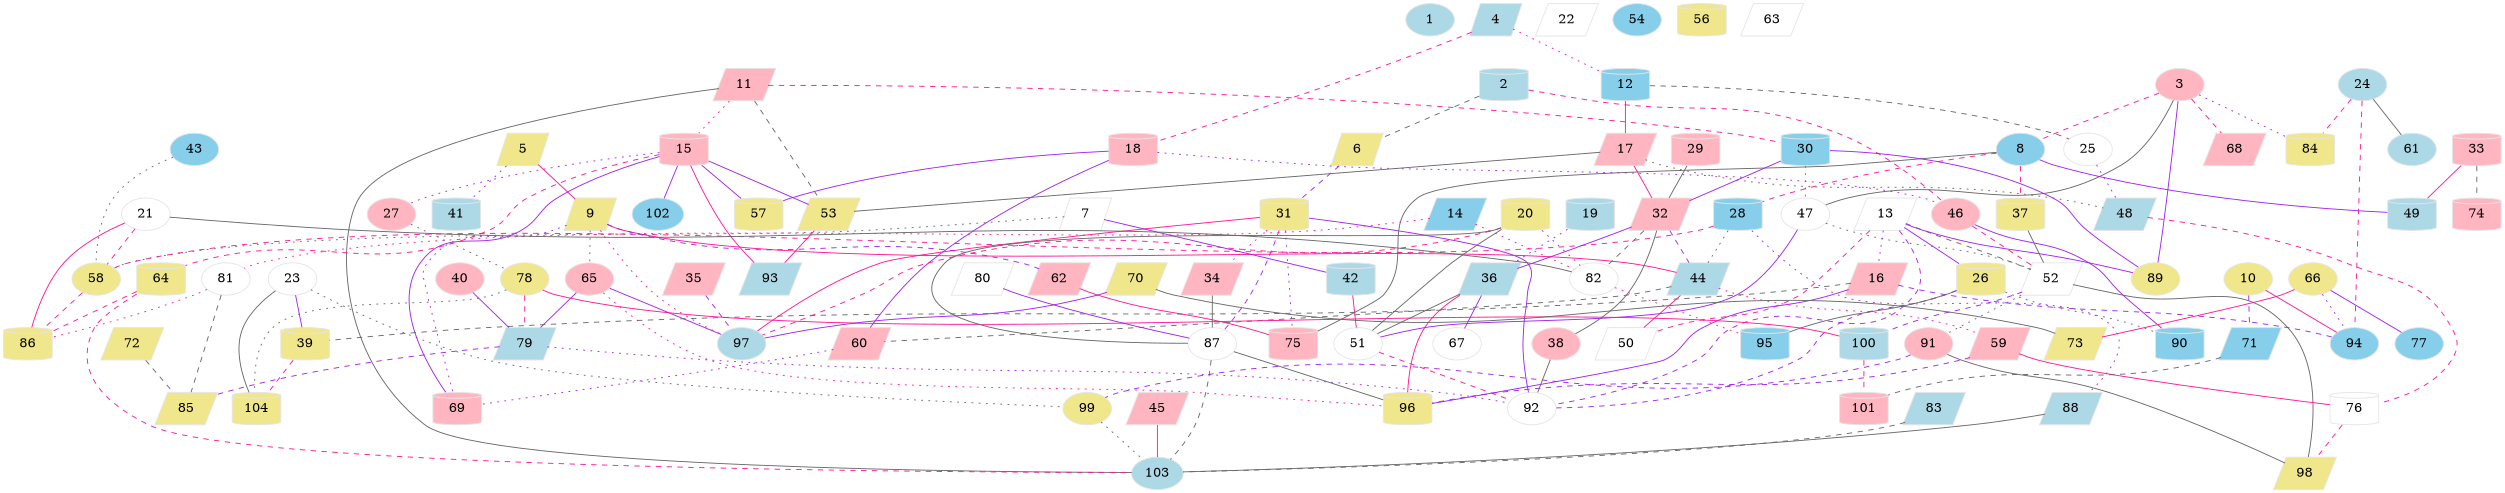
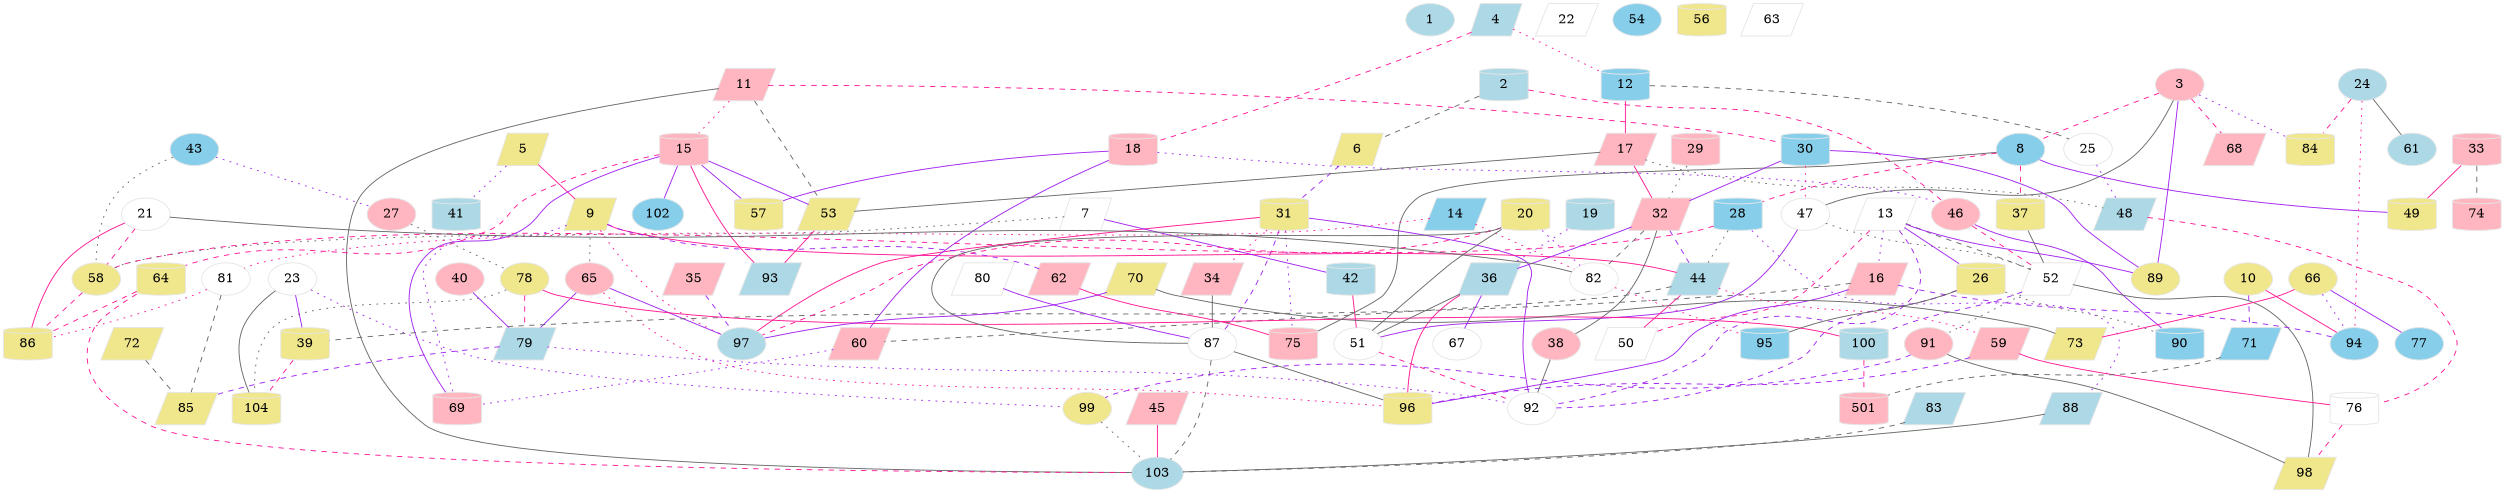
(533, 171) -> (293, 182)
(1678, 182) -> (1678, 182)
(2412, 214) -> (2412, 214)
(2358, 220) -> (2358, 220)
(679, 384) -> (679, 384)
(1864, 409) -> (1864, 409)
